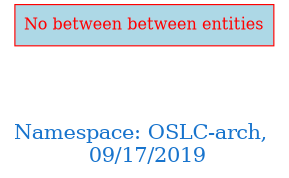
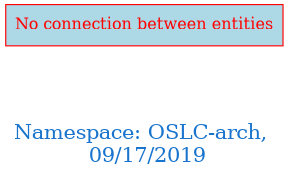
(144, 25) -> (144, 25)
